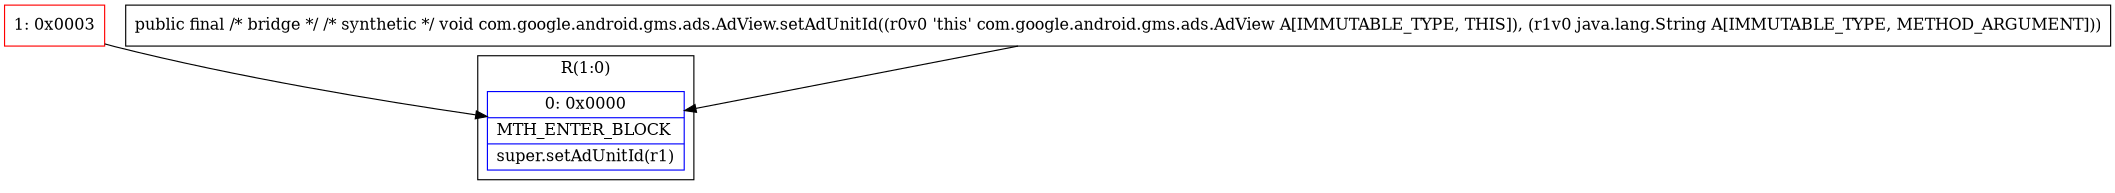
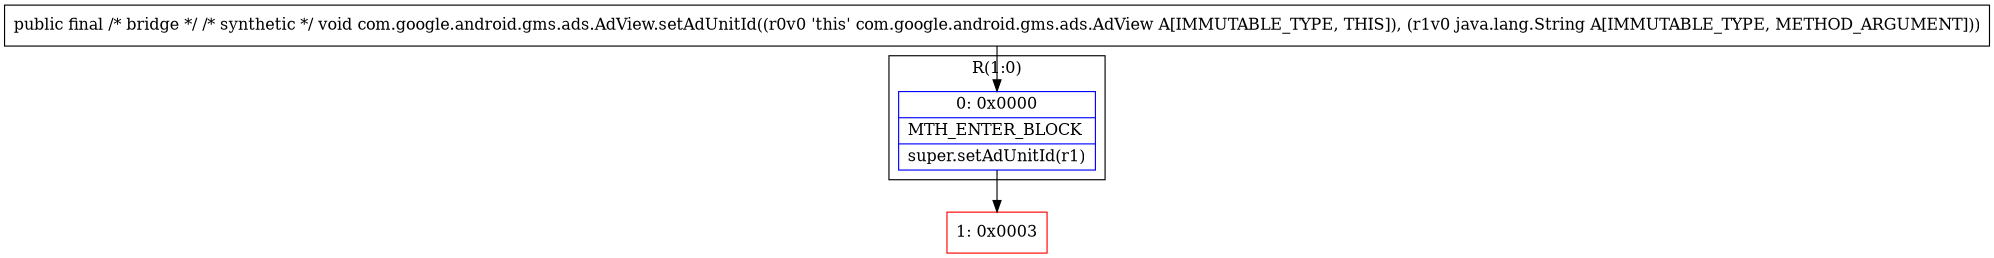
(289, 84) -> (997, 187)
